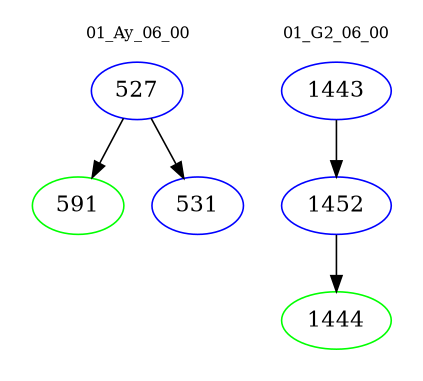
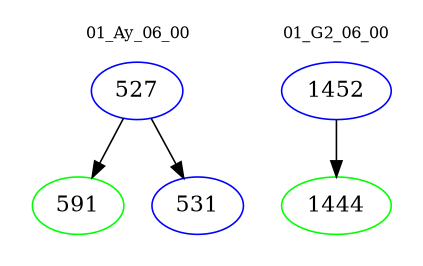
(336, 91) -> none
